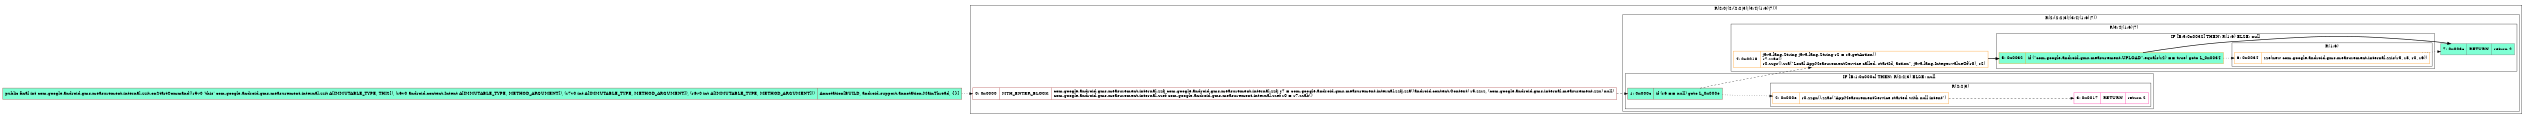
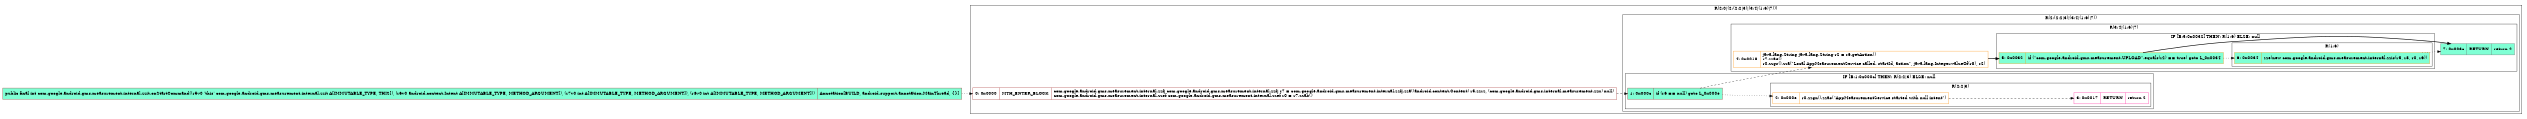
(2332, 58) -> (2332, 58)
